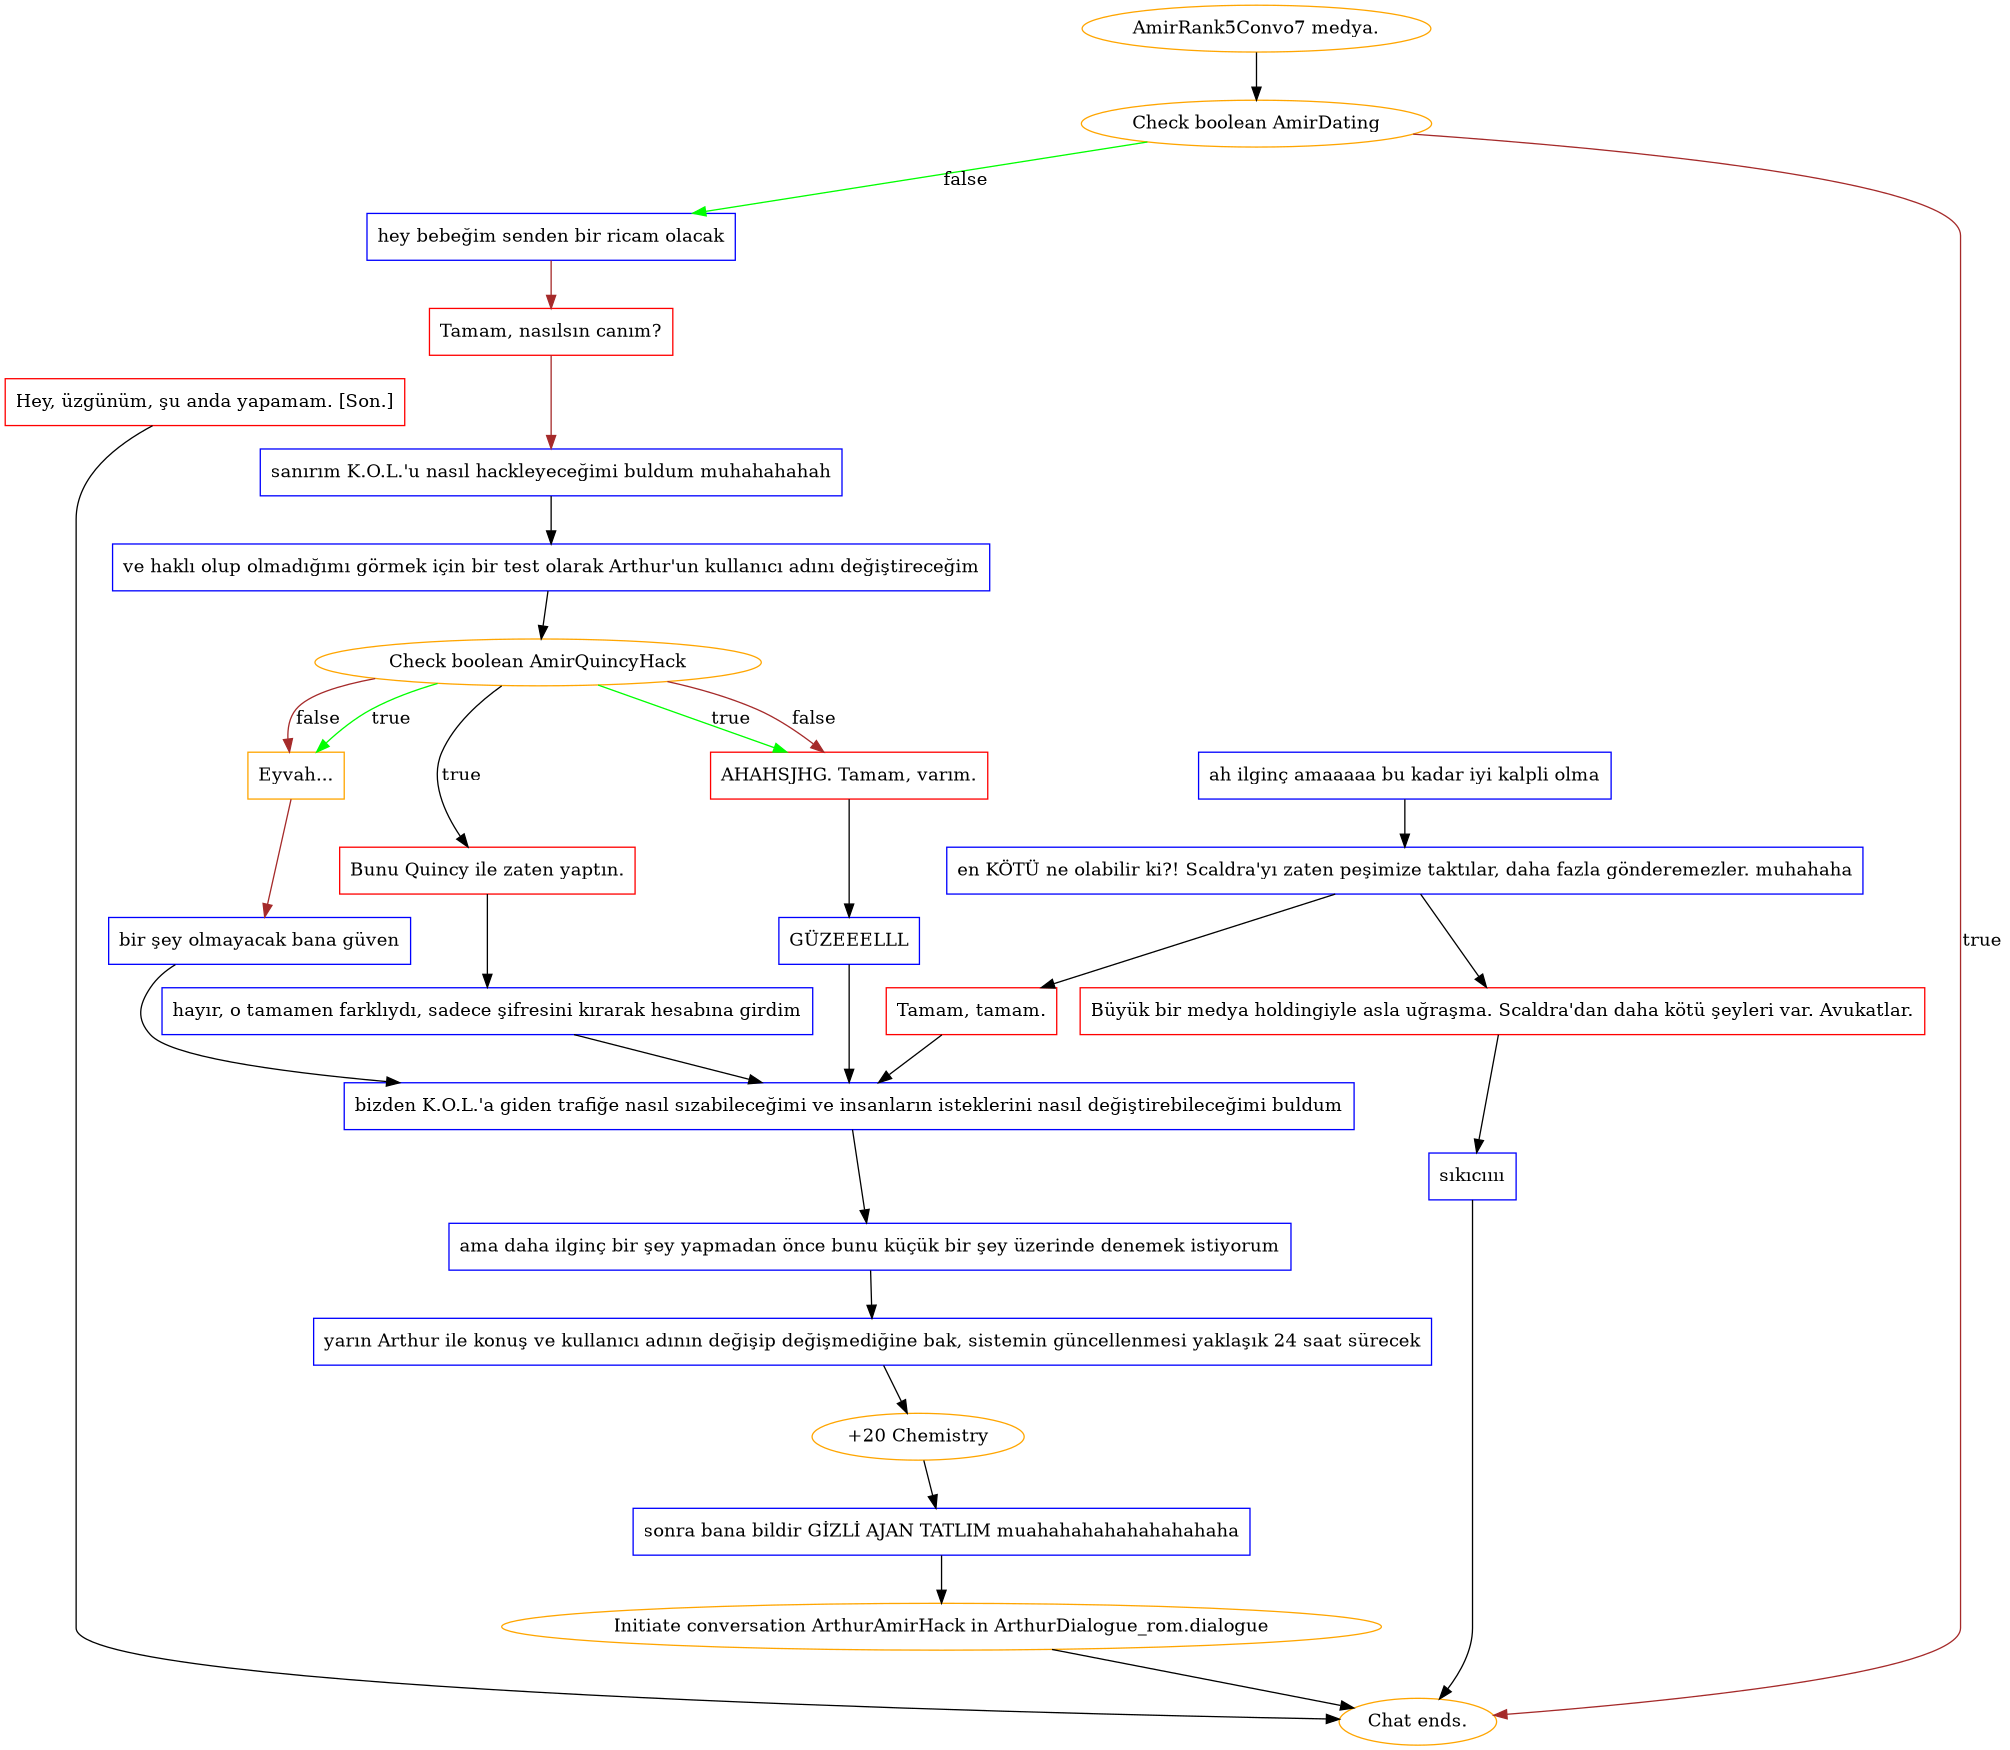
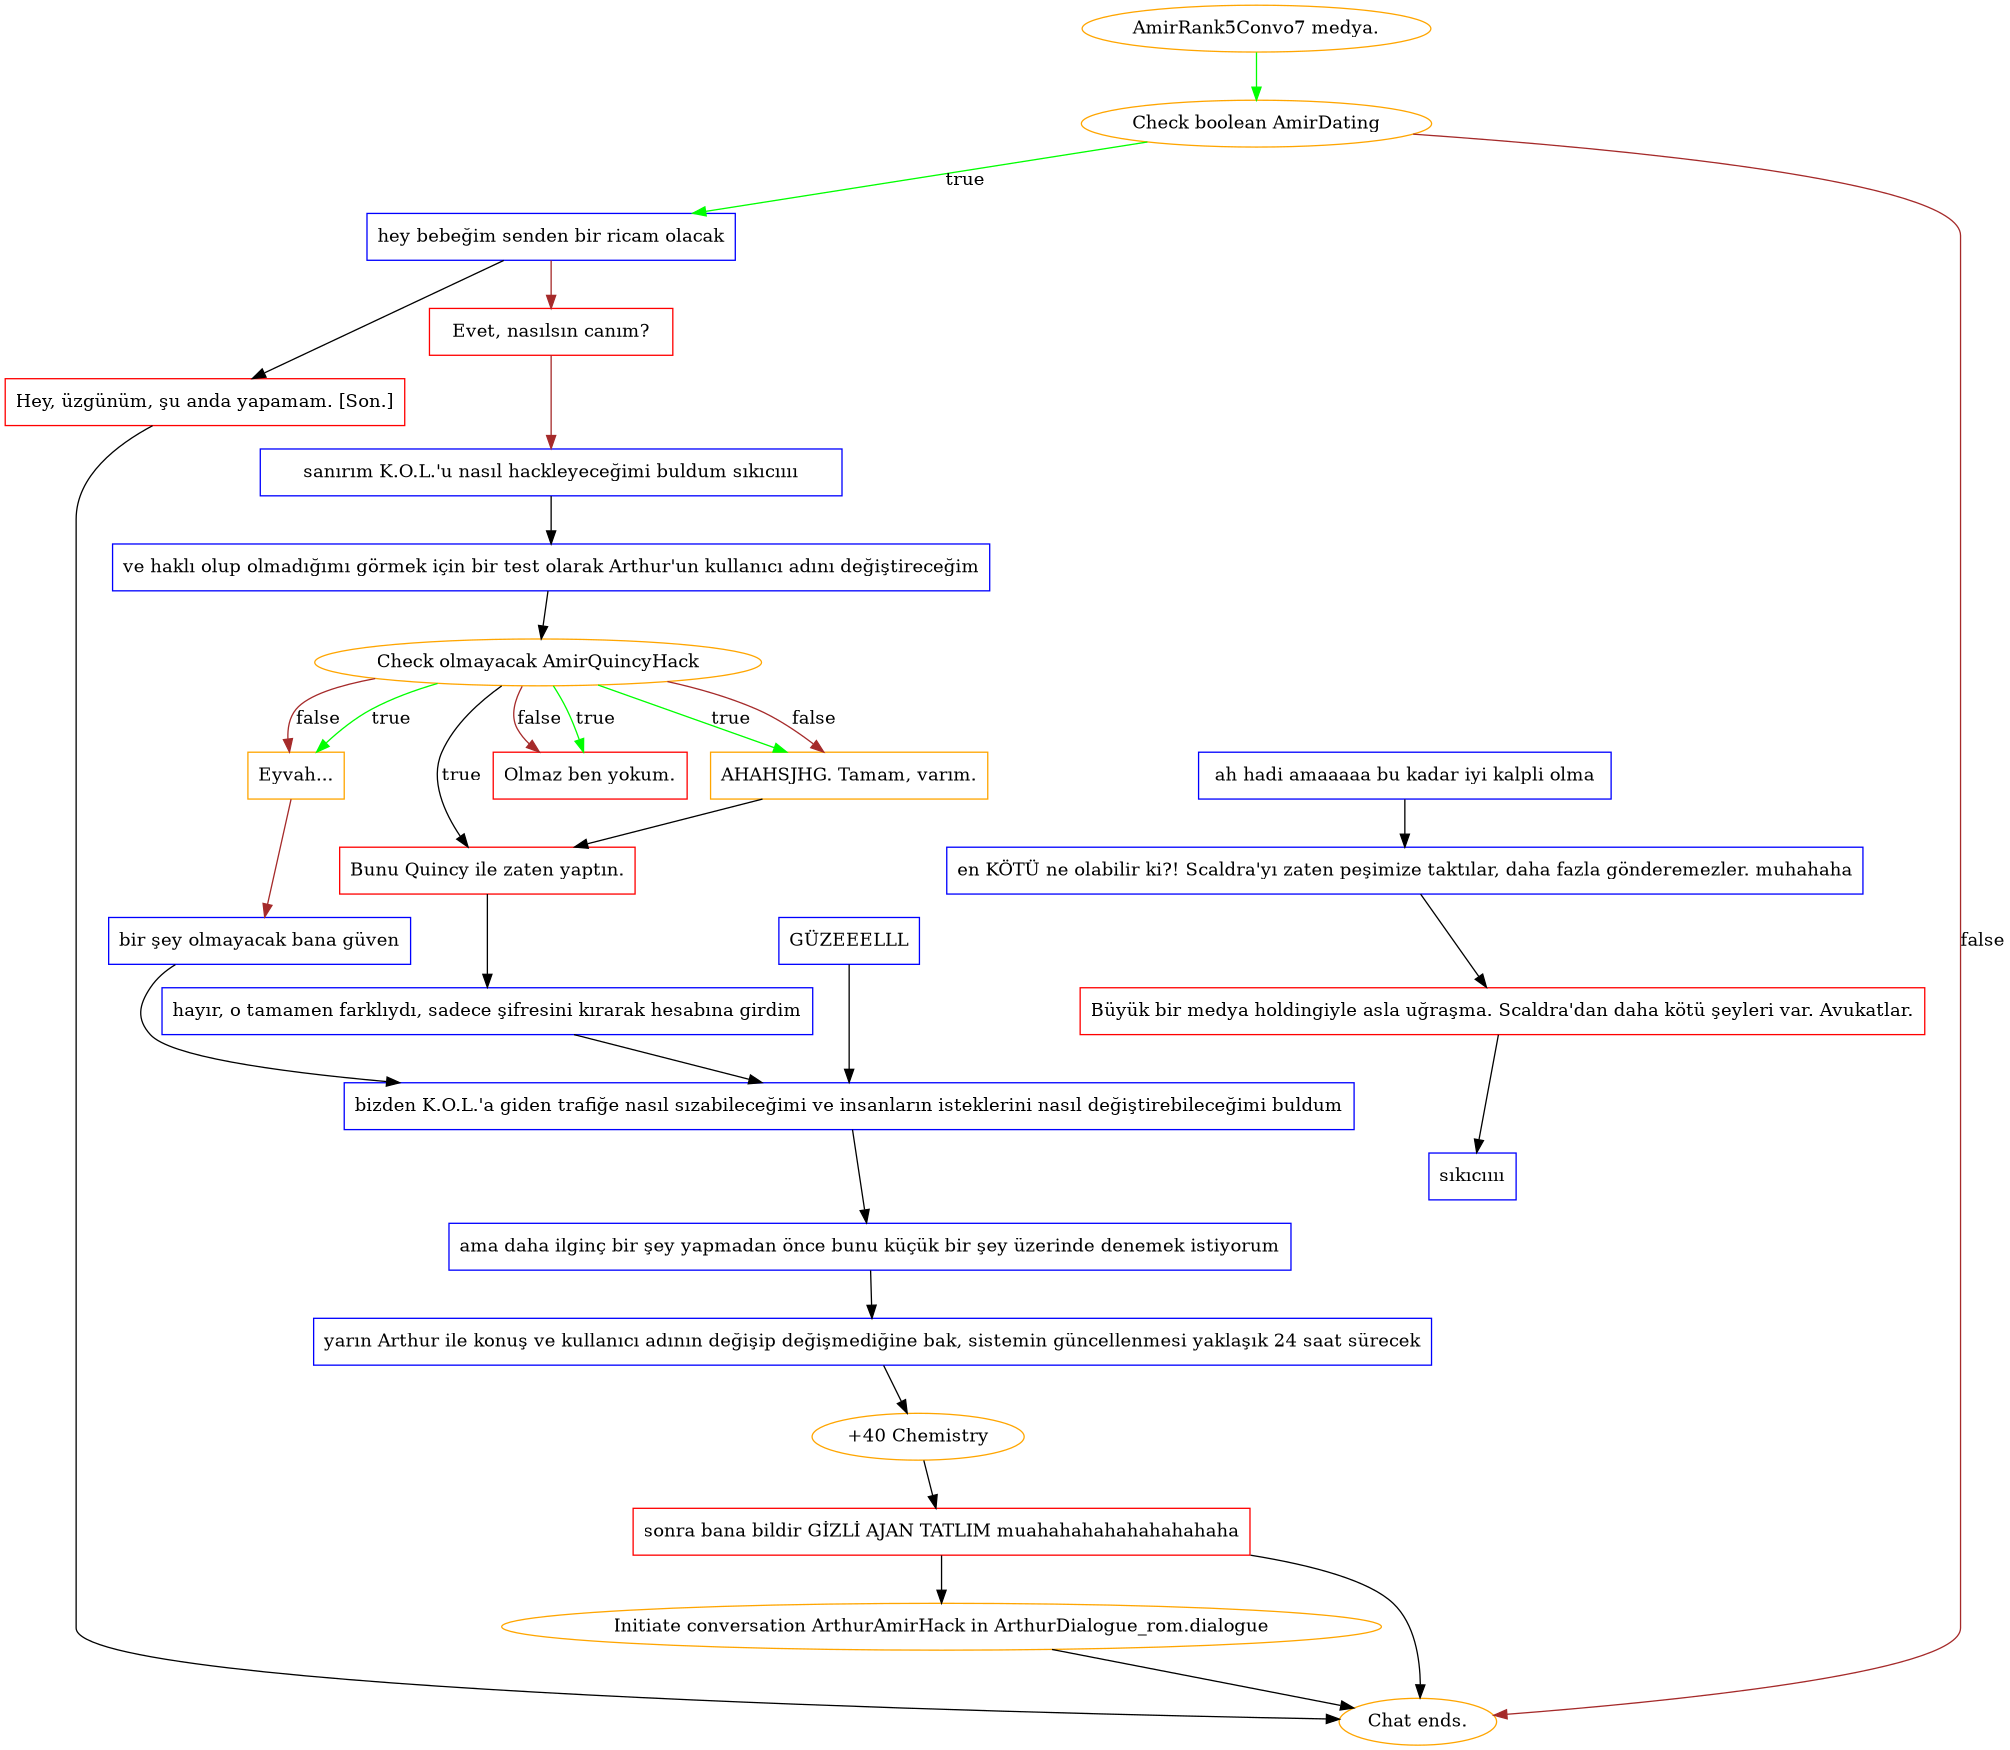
(1256, 70) -> (1256, 70)
(966, 180) -> (966, 180)
none -> (384, 317)
(551, 332) -> (551, 332)
(551, 472) -> (551, 472)
(538, 662) -> (538, 662)
none -> (590, 776)
(849, 776) -> (849, 776)
(1405, 776) -> (1405, 776)
(849, 852) -> (675, 821)
(1983, 941) -> (1983, 941)
(971, 1011) -> none
(918, 1437) -> (918, 1437)
(1473, 1447) -> (1366, 1586)
(942, 1532) -> (942, 1532)
